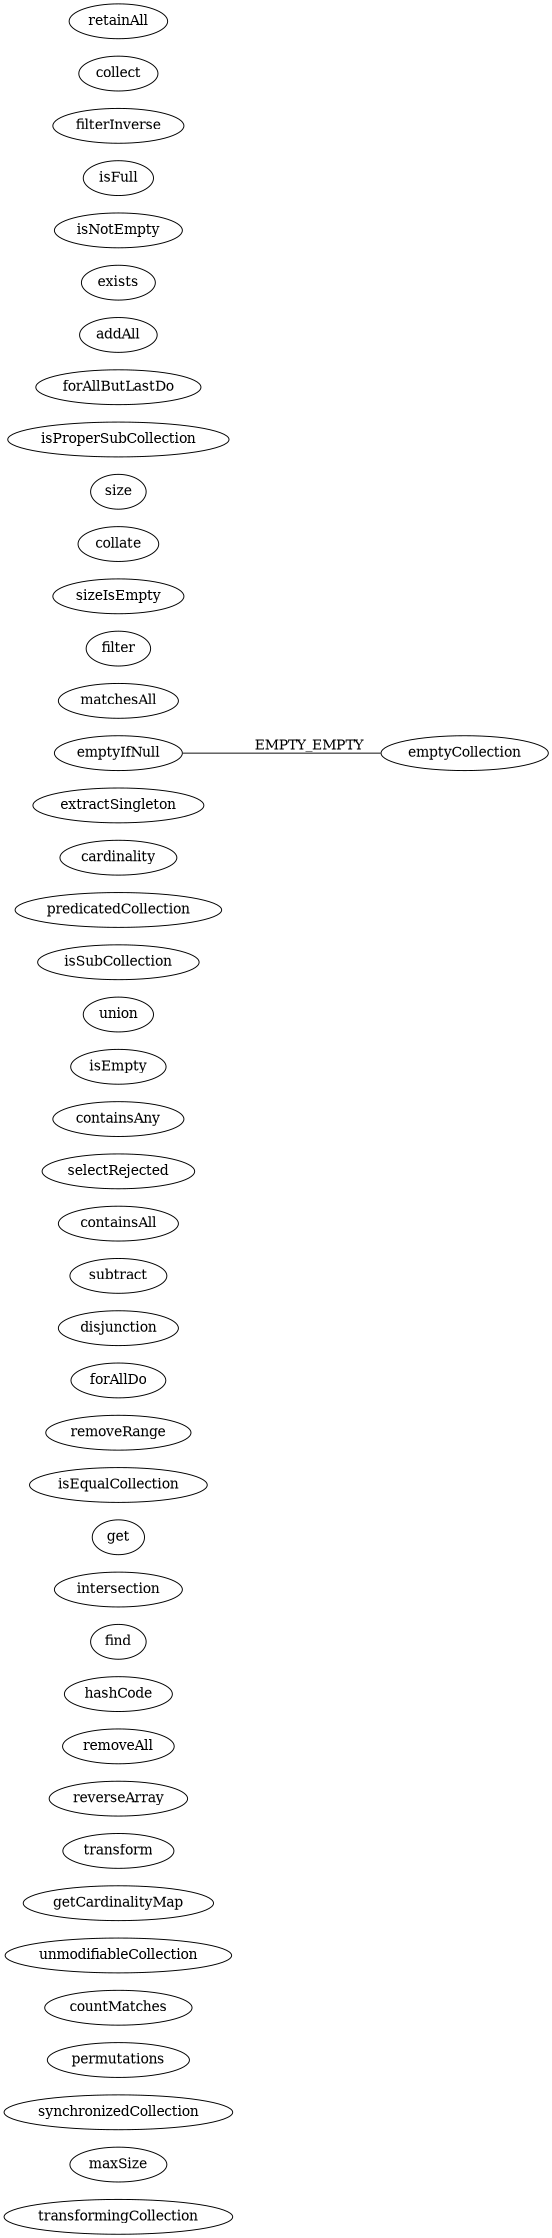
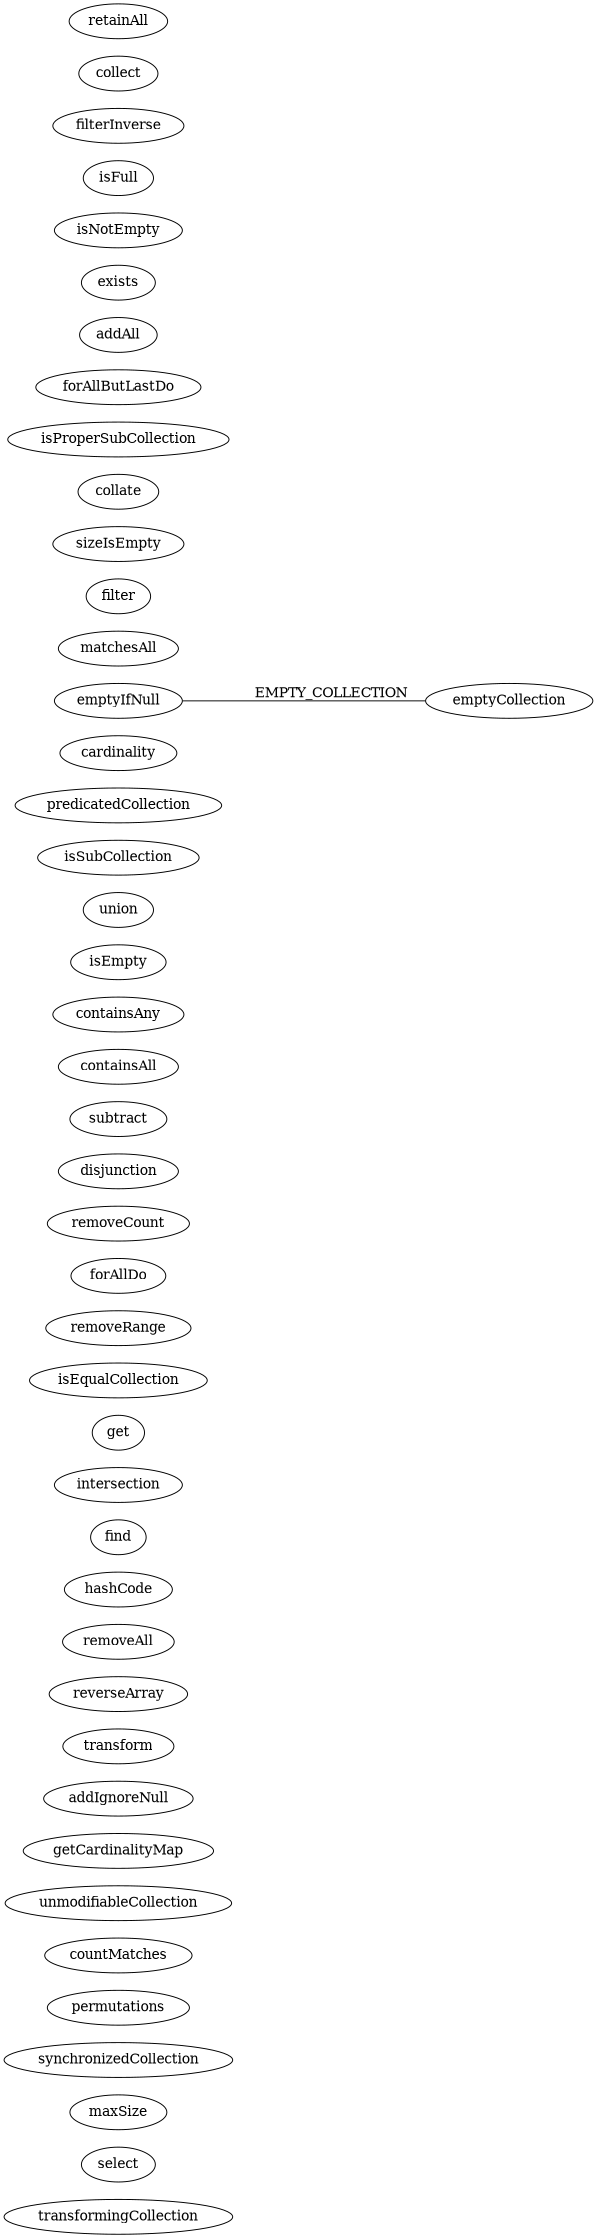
(118, 492) -> none
(307, 746) -> (329, 694)
(118, 805) -> none
(118, 1171) -> none
none -> (118, 1224)
none -> (118, 1799)
none -> (118, 2165)
